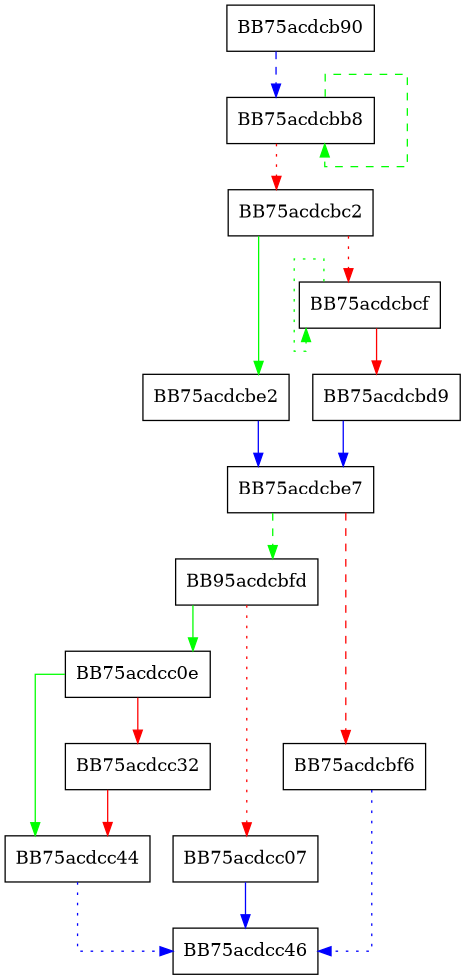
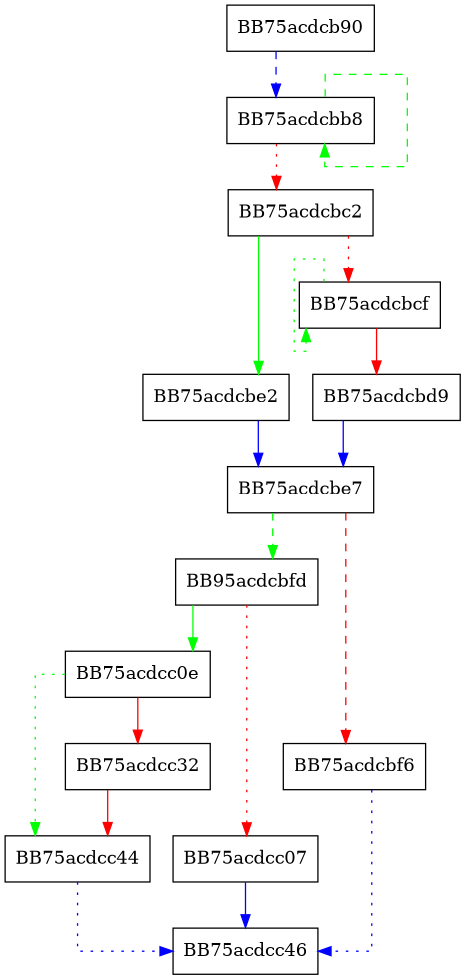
(35, 734) -> (35, 734)
